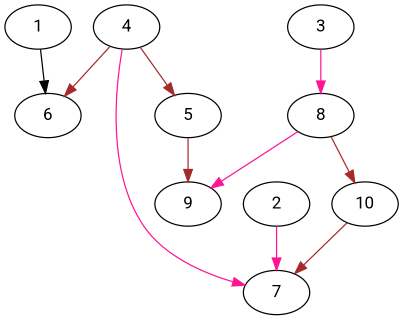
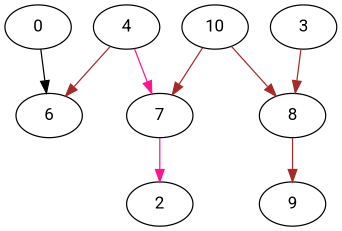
(38, 27) -> (38, 27)
(321, 65) -> (299, 65)
(188, 116) -> none
(340, 154) -> (250, 67)
(259, 157) -> (293, 154)
(277, 242) -> (160, 154)
